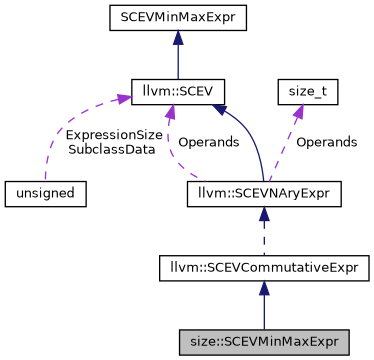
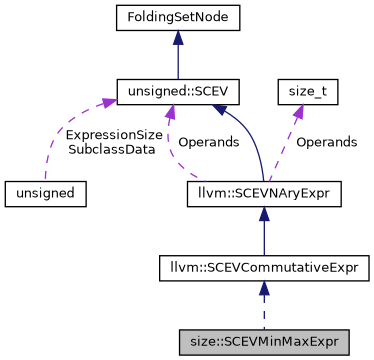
(178, 18) -> (178, 18)
(178, 92) -> (178, 92)
(264, 238) -> (264, 238)
(264, 312) -> (264, 312)
